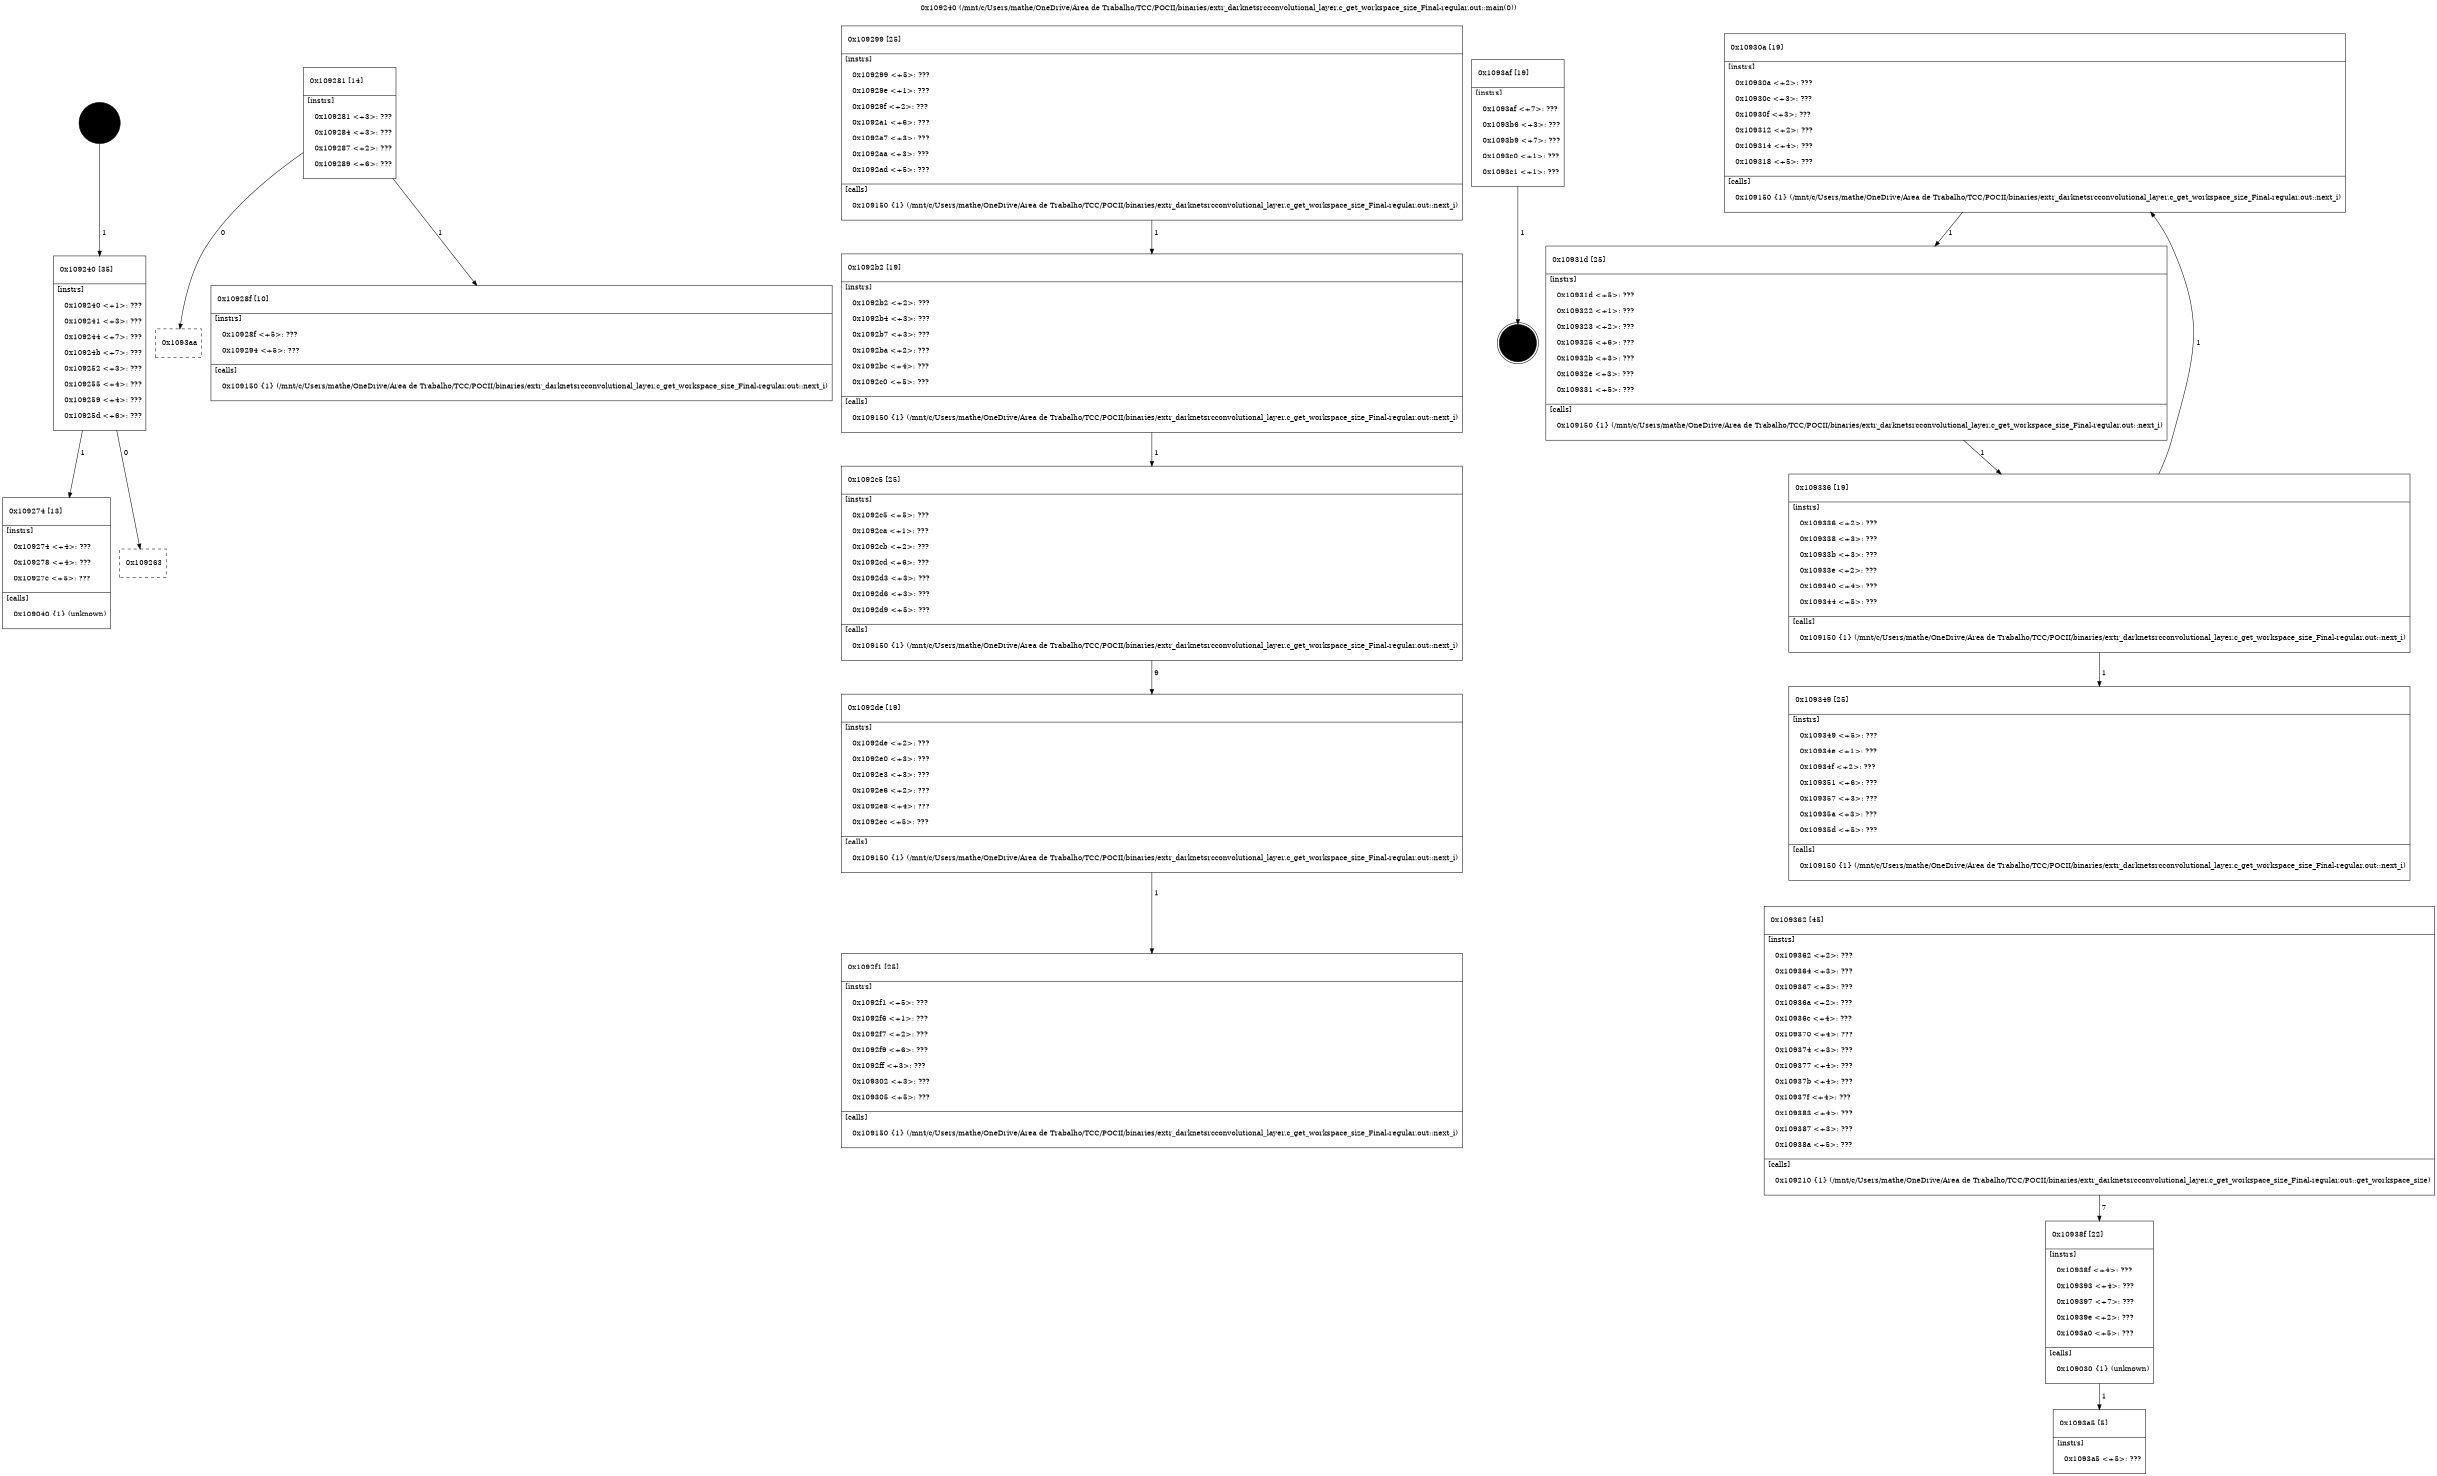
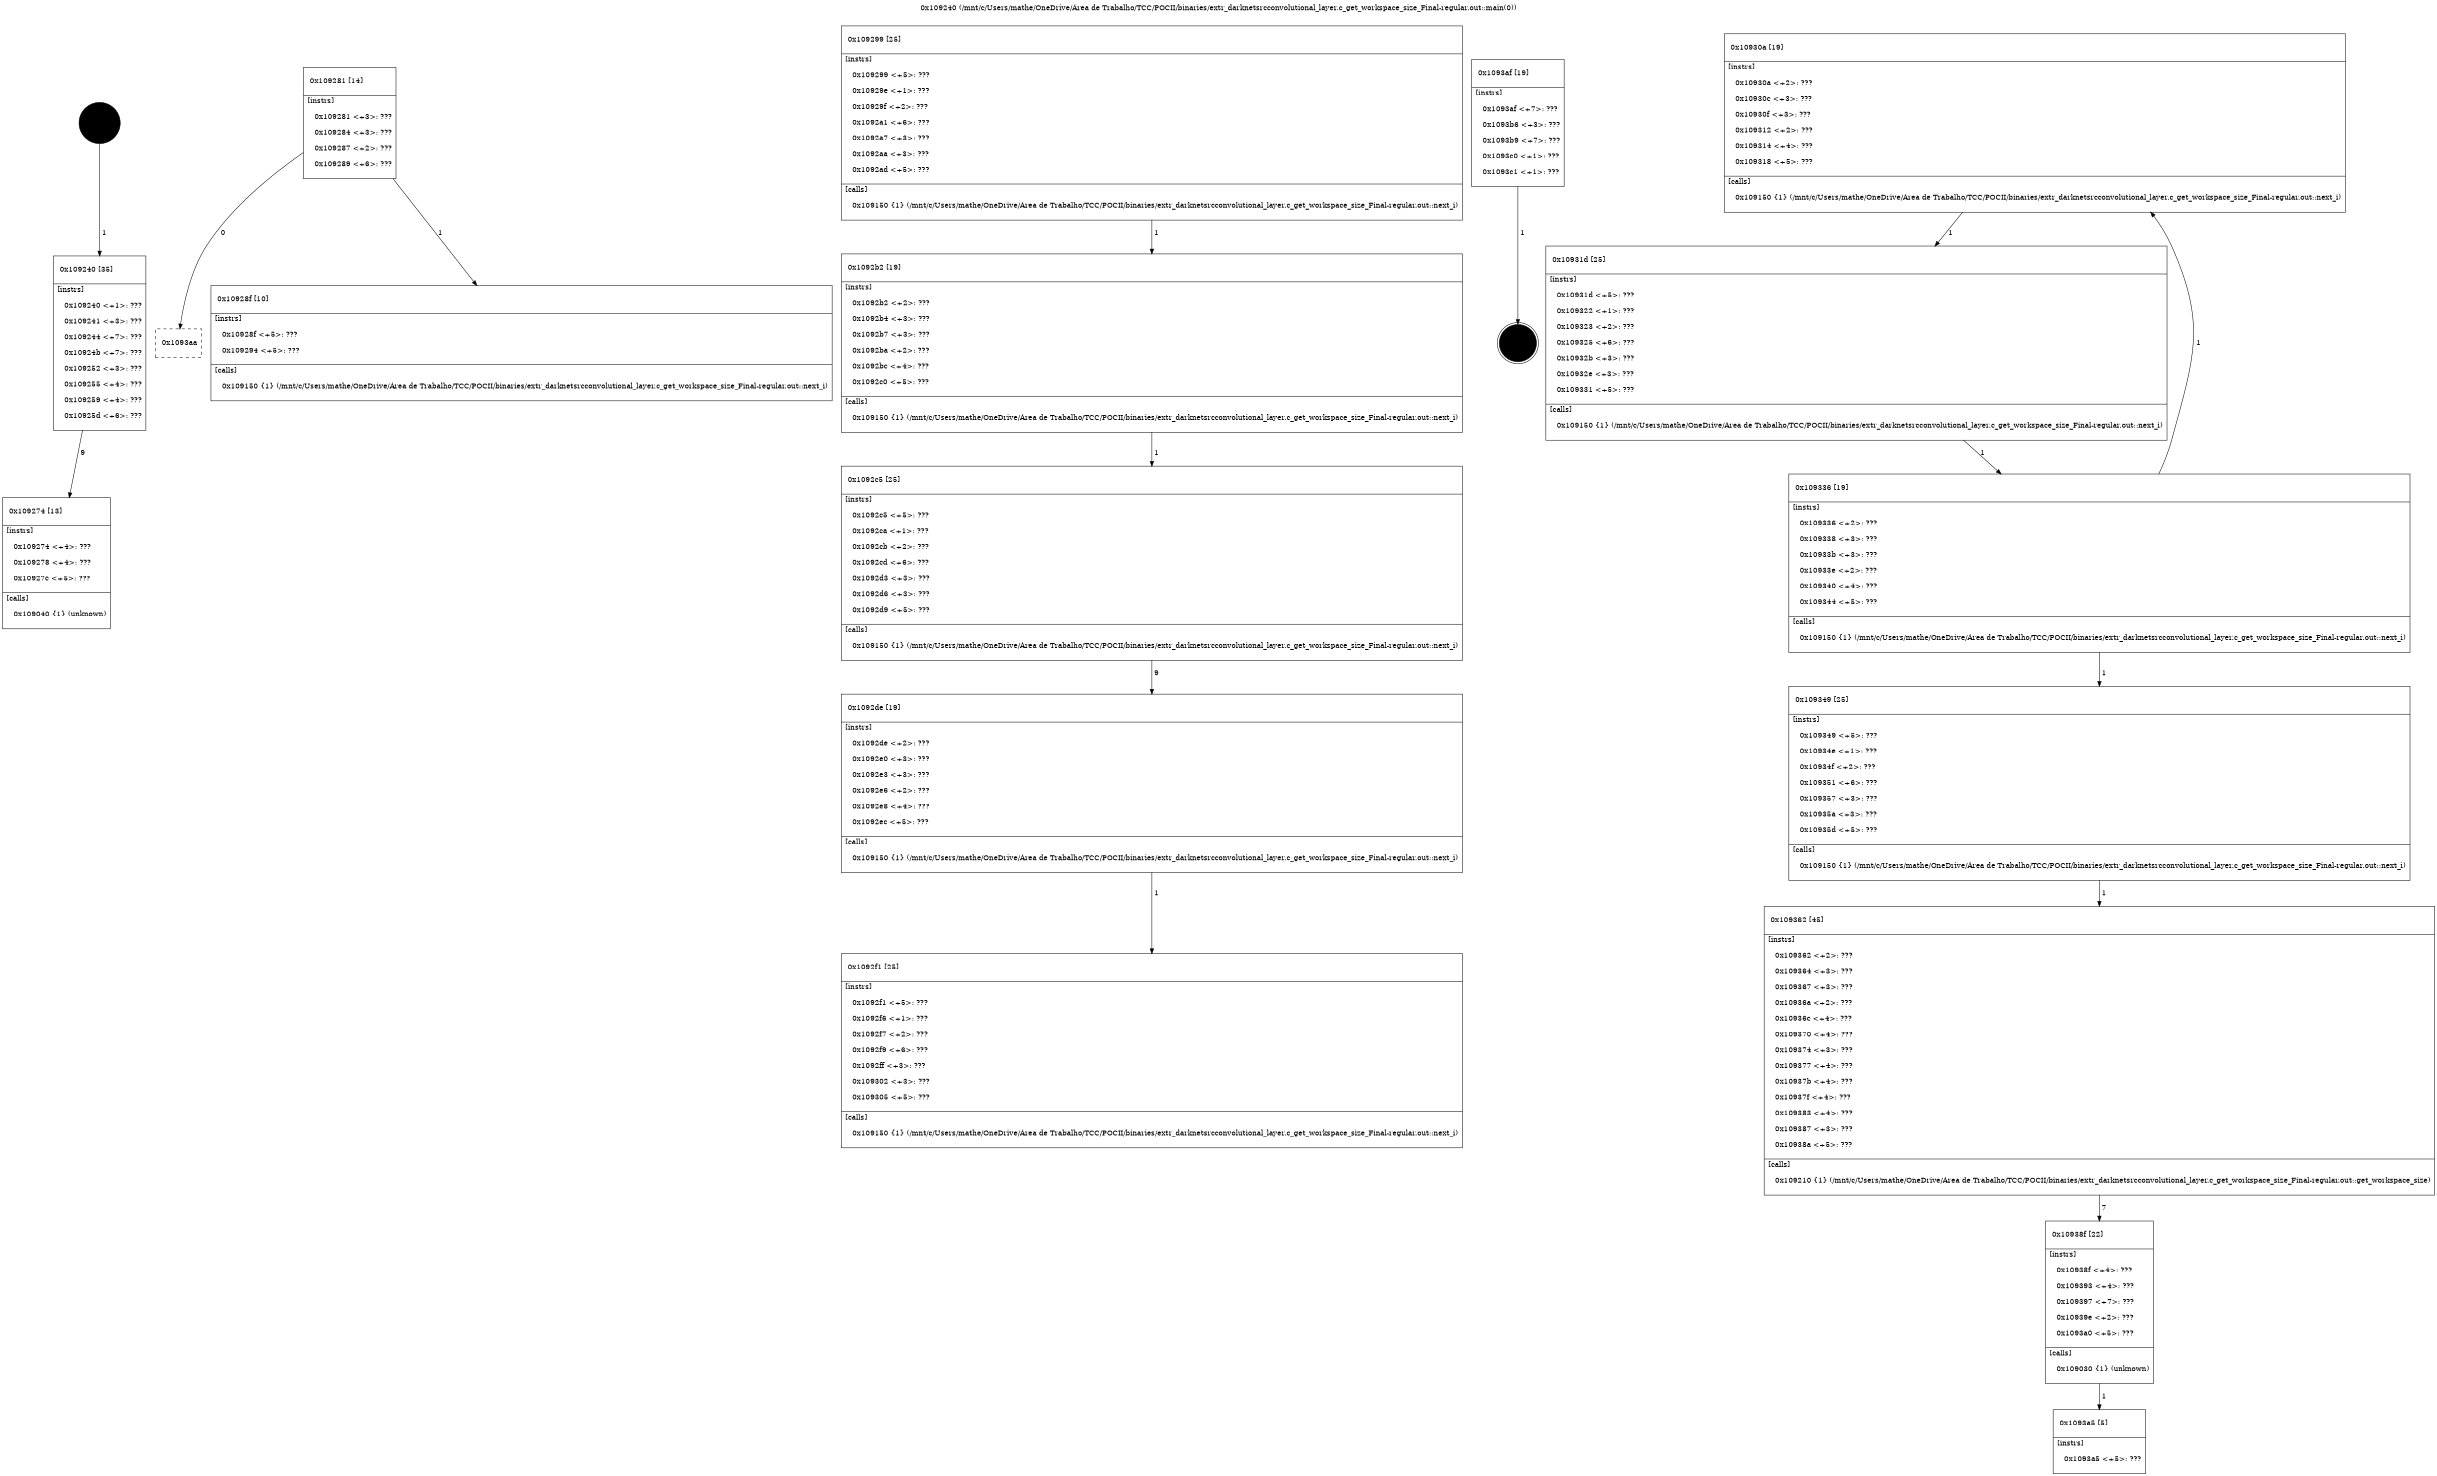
(82, 453) -> (82, 453)
(143, 563) -> none
none -> (2099, 891)
